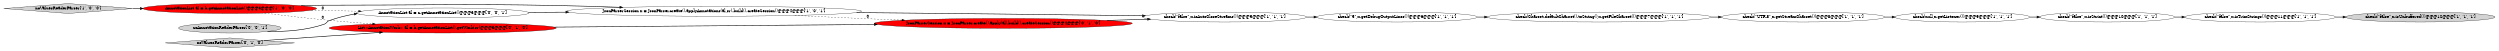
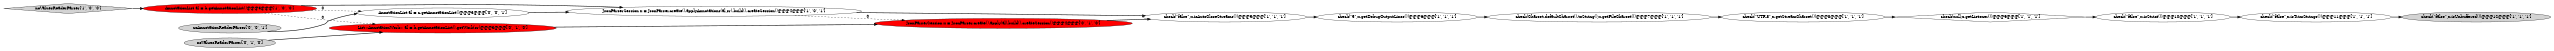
(1962, 17) -> (1990, 17)
(230, 43) -> (230, 43)
